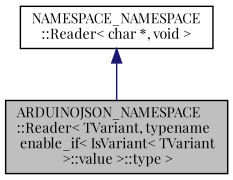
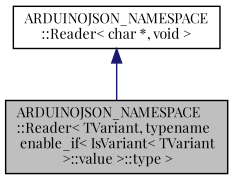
(117, 27) -> (117, 27)
